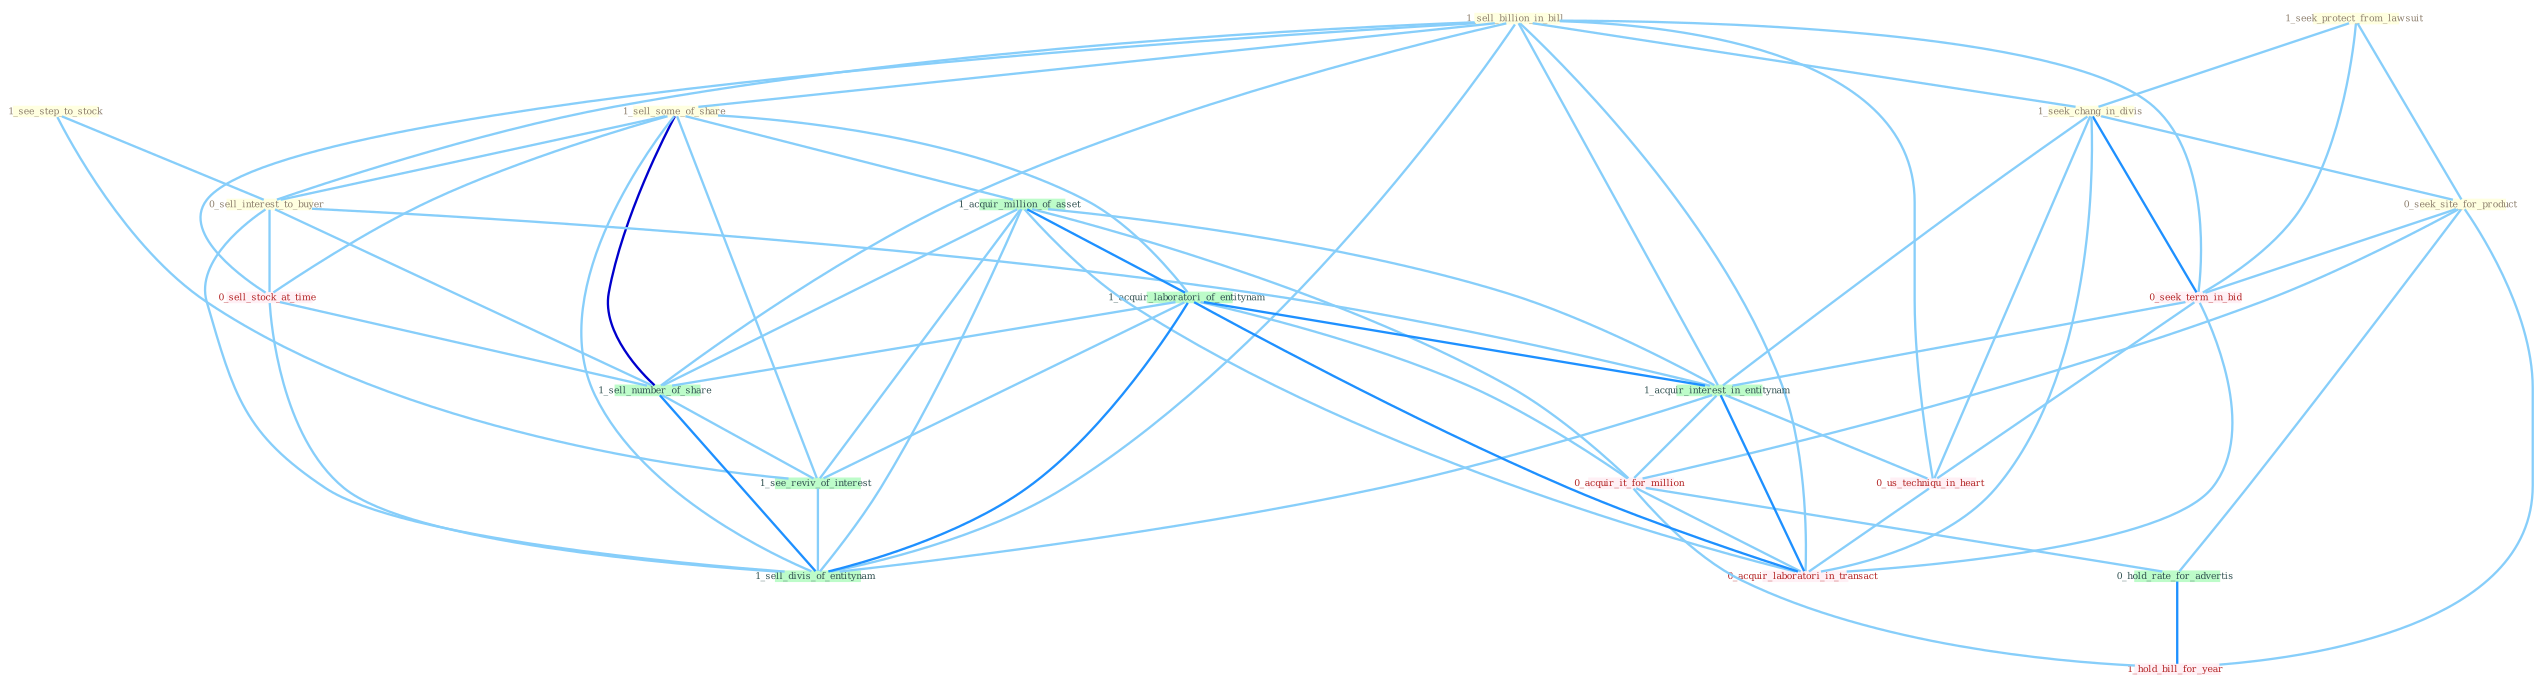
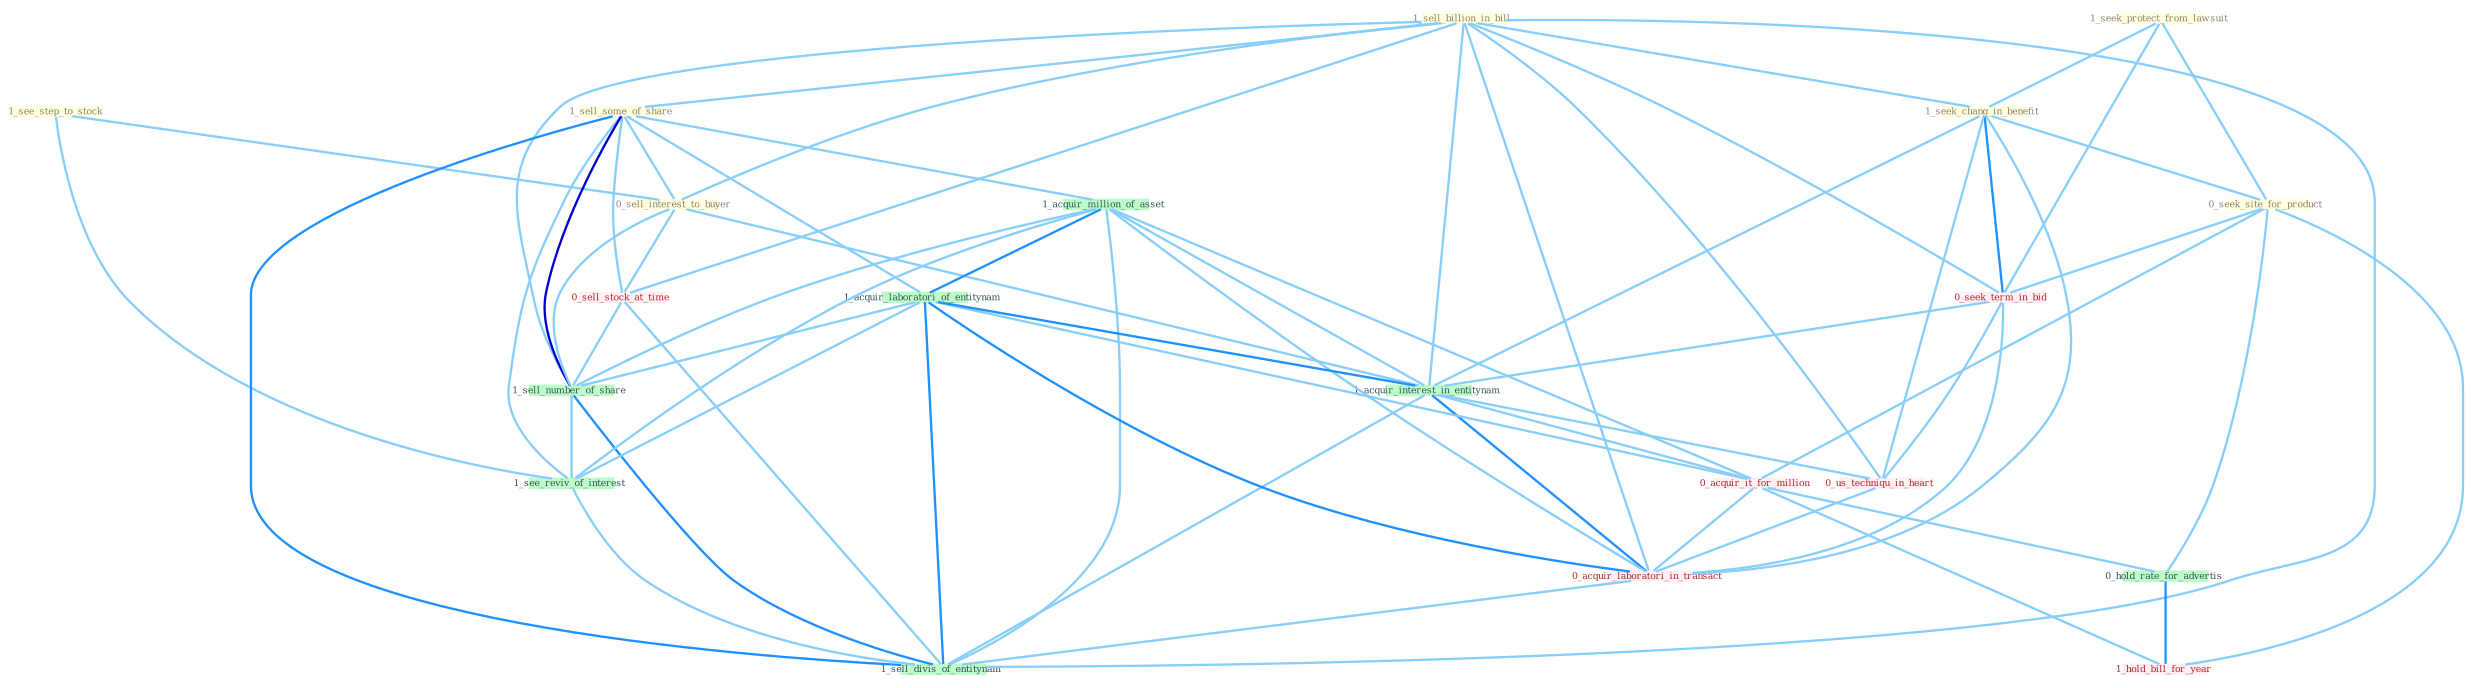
(2091, 112) -> (1984, 112)
(598, 400) -> (271, 528)
(310, 477) -> (1296, 623)
